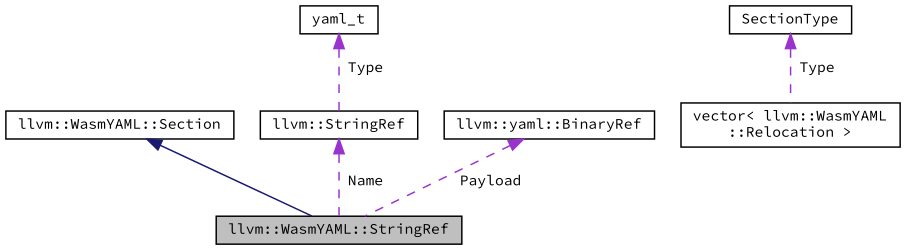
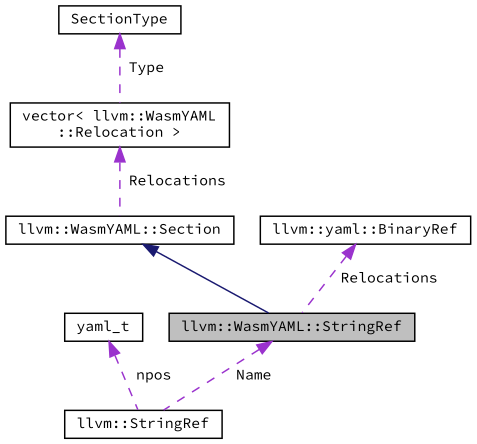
(362, 68) -> (150, 376)
(487, 182) -> (385, 279)
(339, 185) -> (211, 380)
none -> (120, 189)
